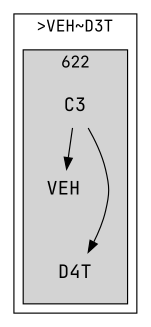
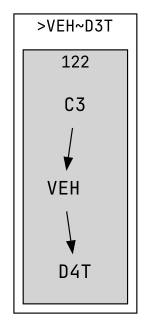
(75, 63) -> (75, 63)
(108, 184) -> (69, 226)
